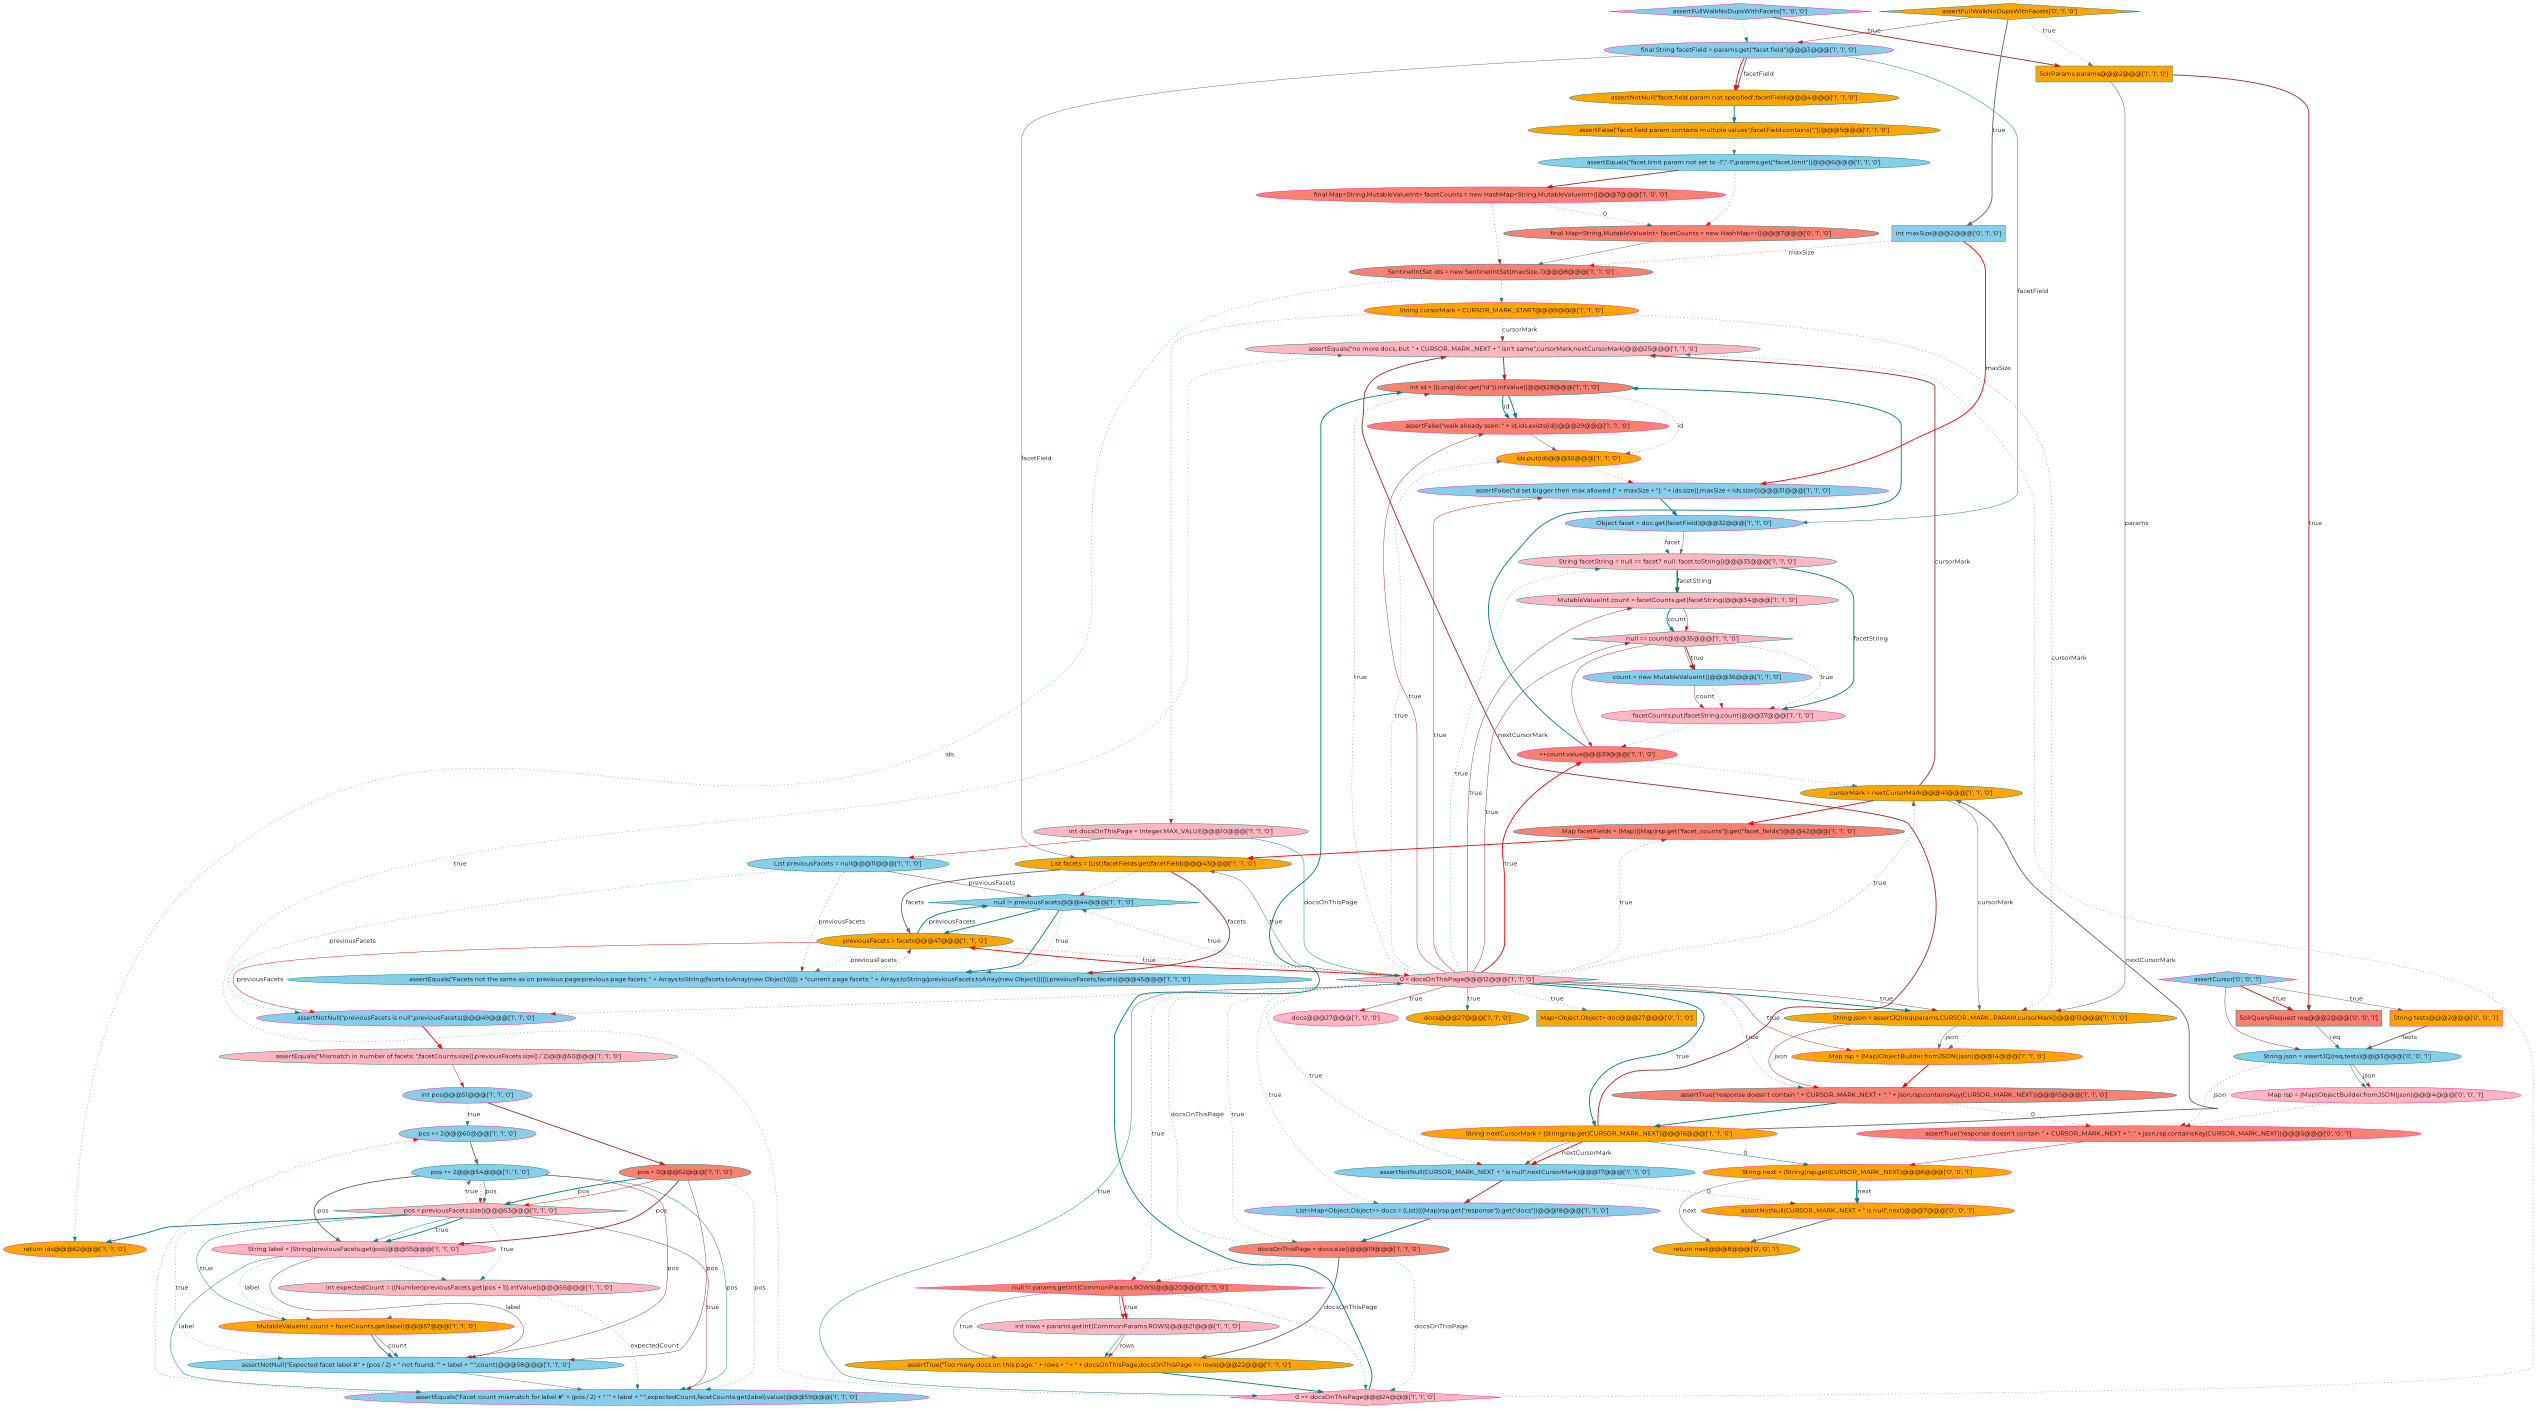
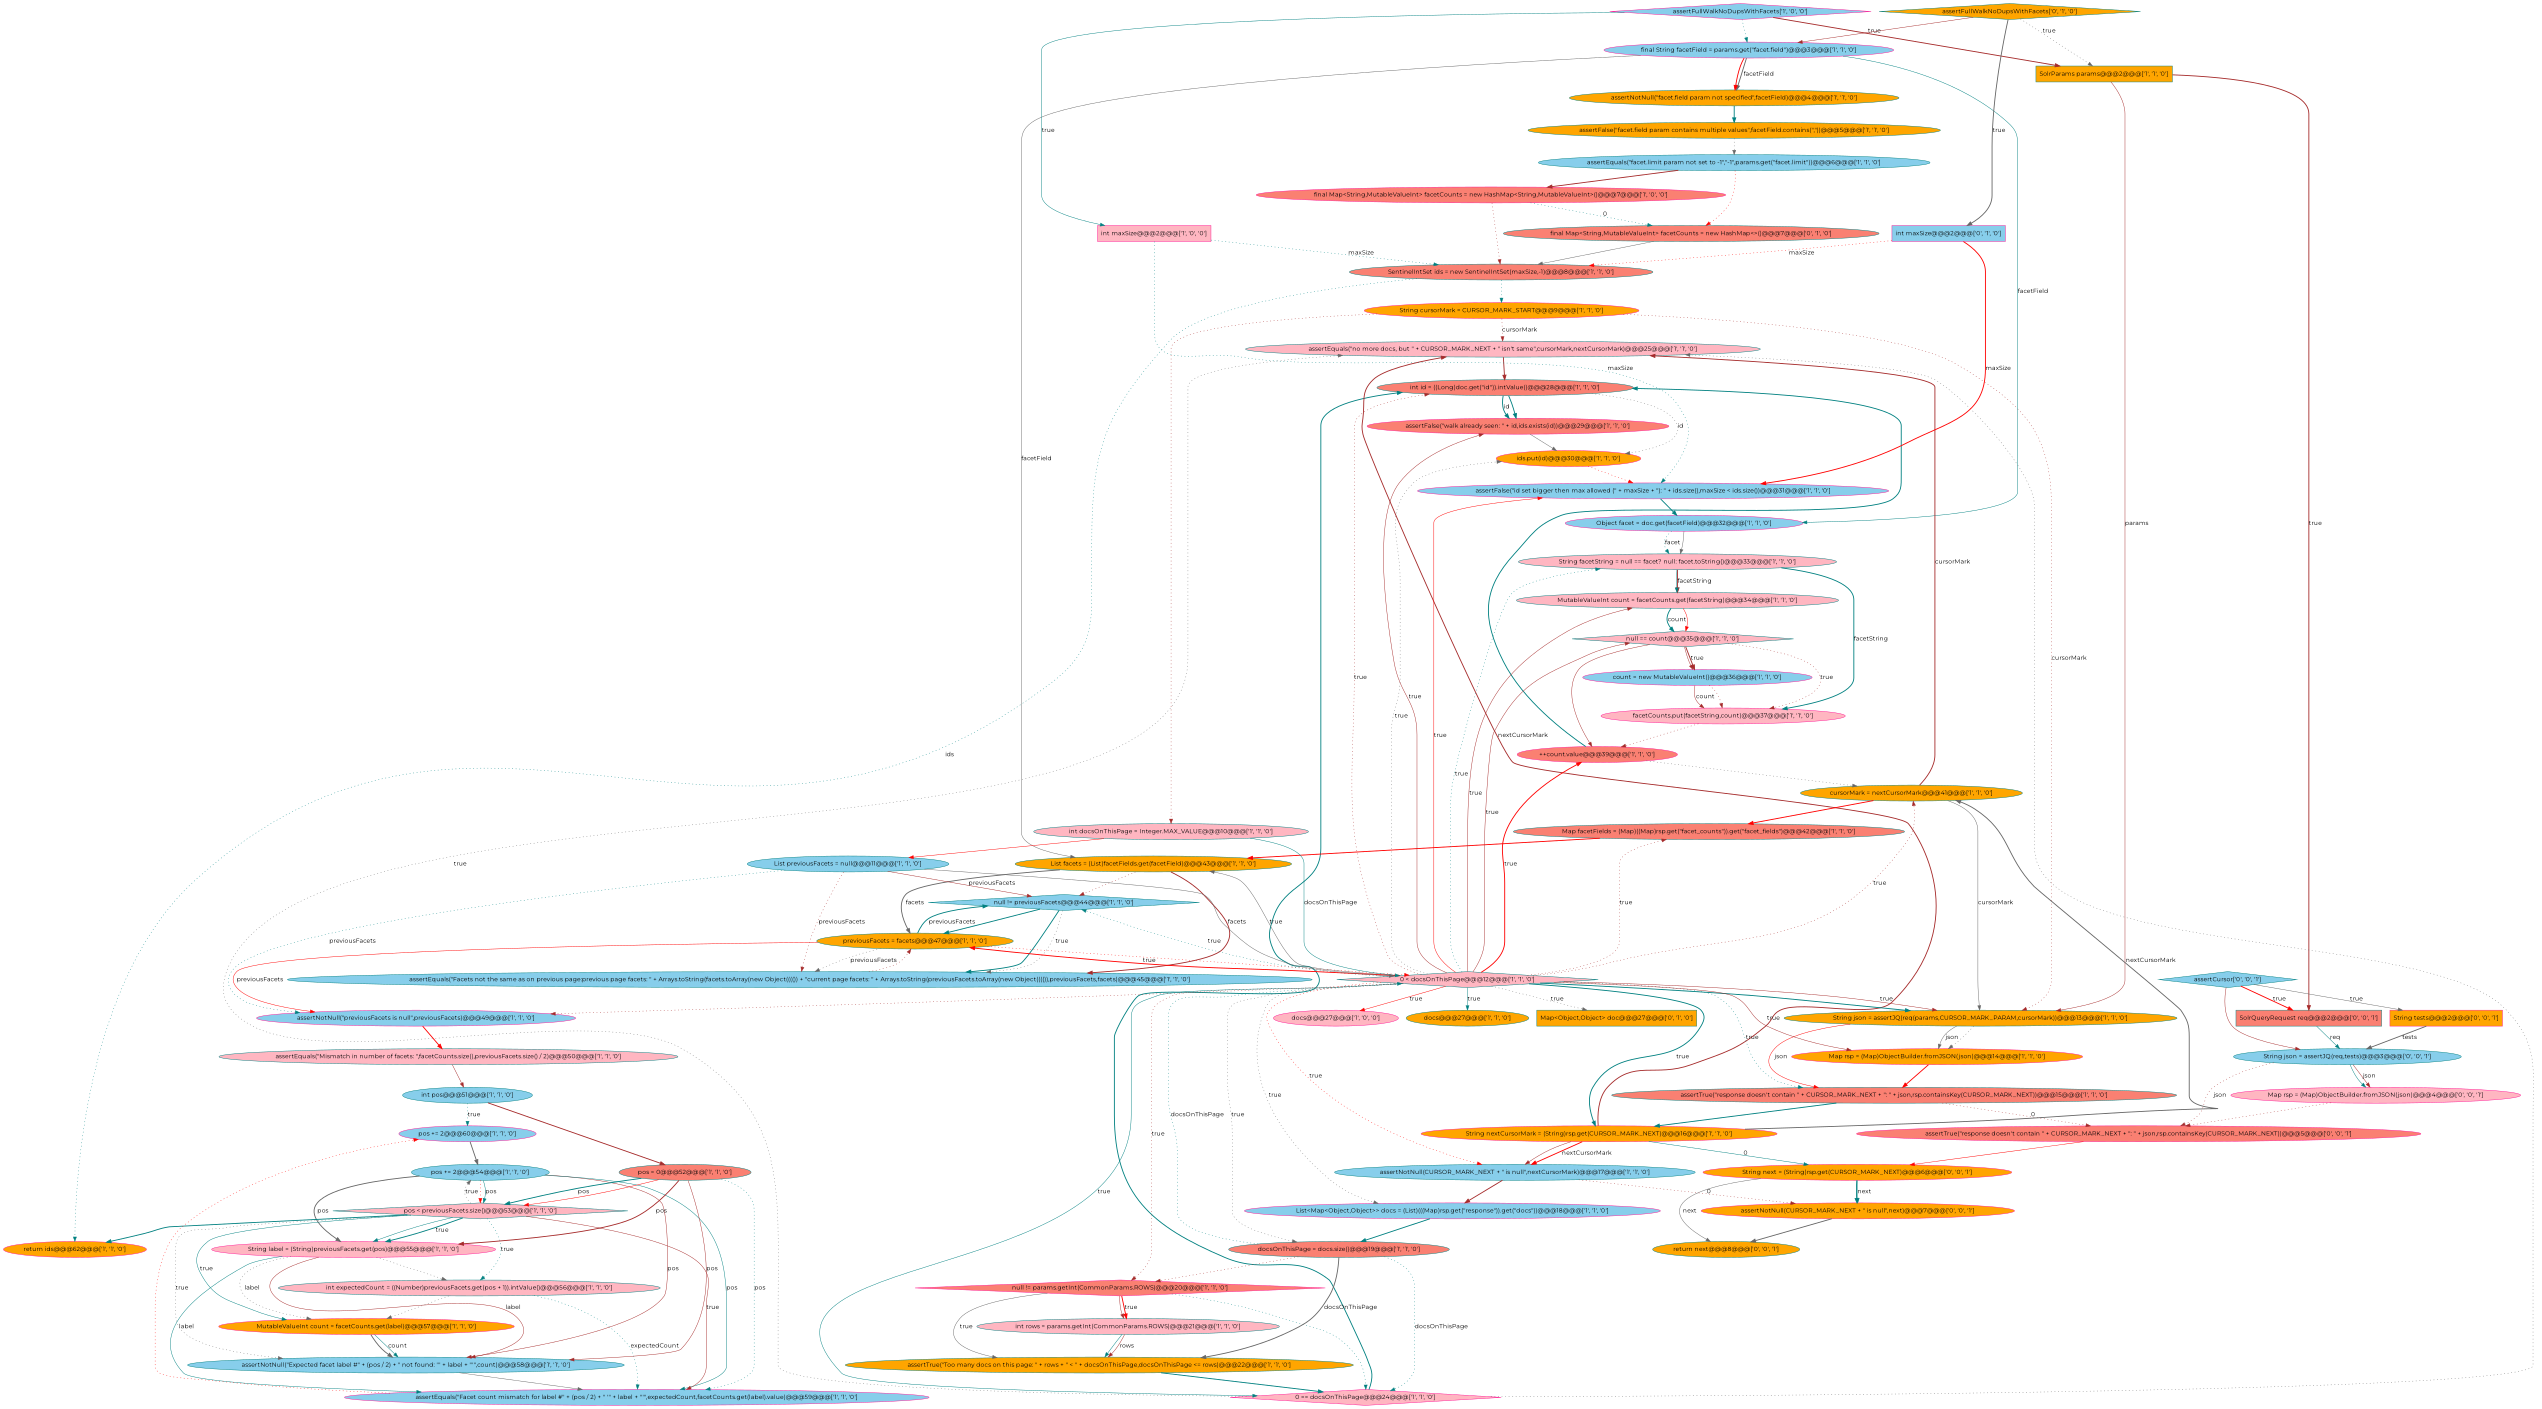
none -> (1154, 233)
none -> (1171, 889)
(2228, 980) -> (2228, 980)
(468, 1095) -> (468, 1095)
